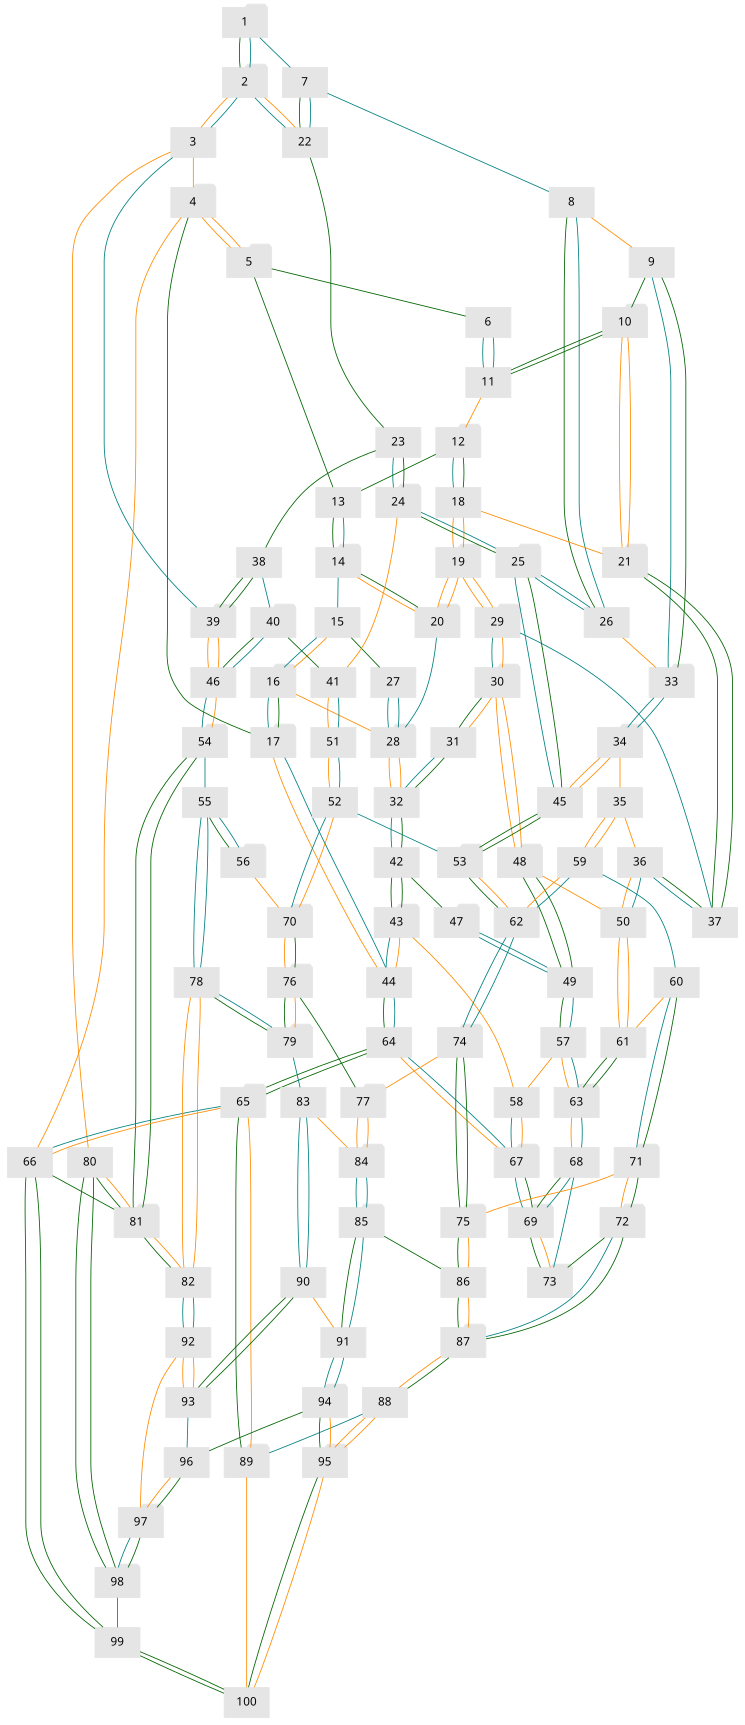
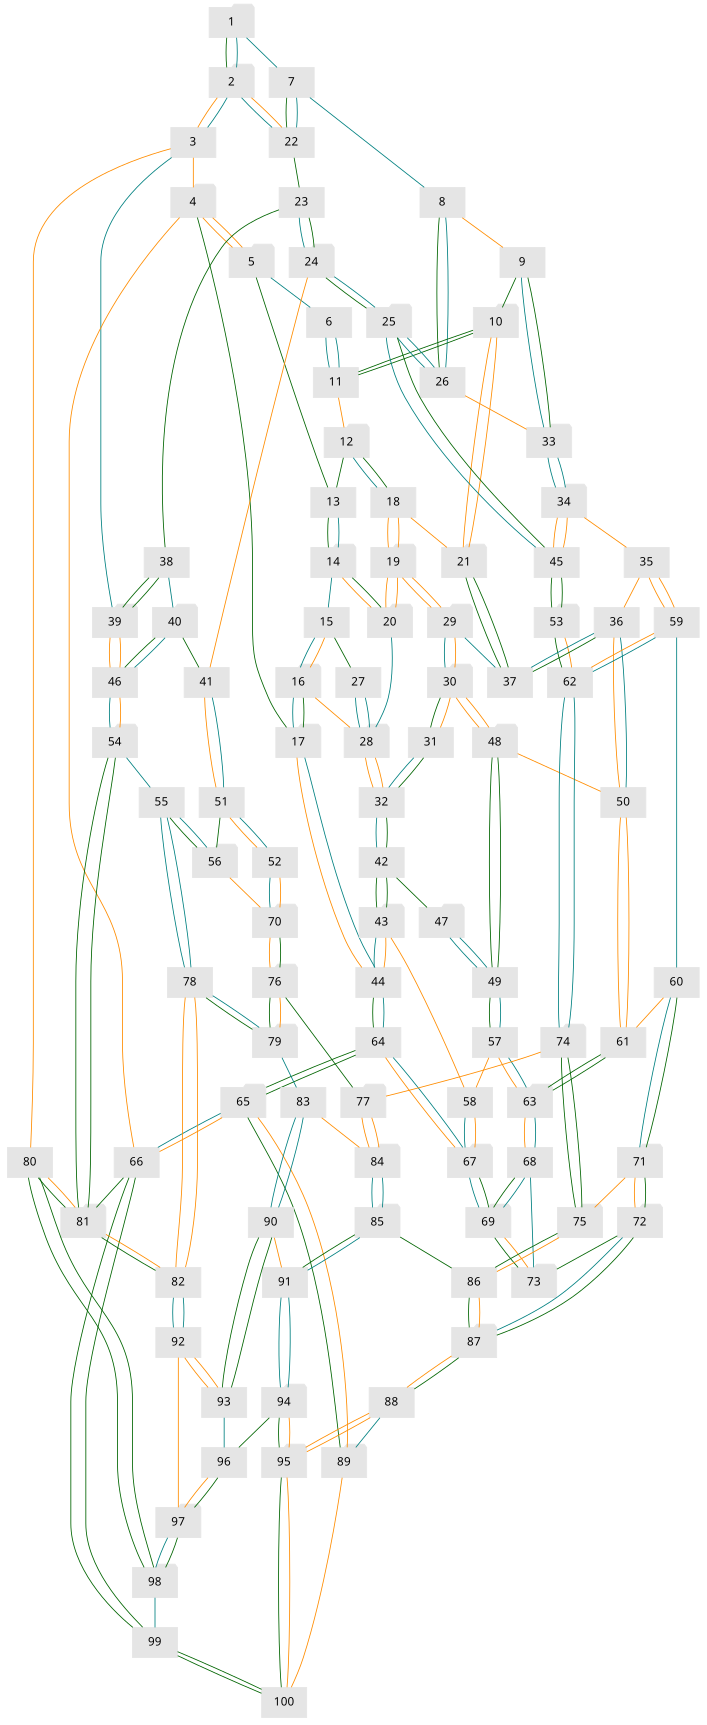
(369, 292) -> (291, 293)
none -> (218, 833)
(407, 837) -> none
